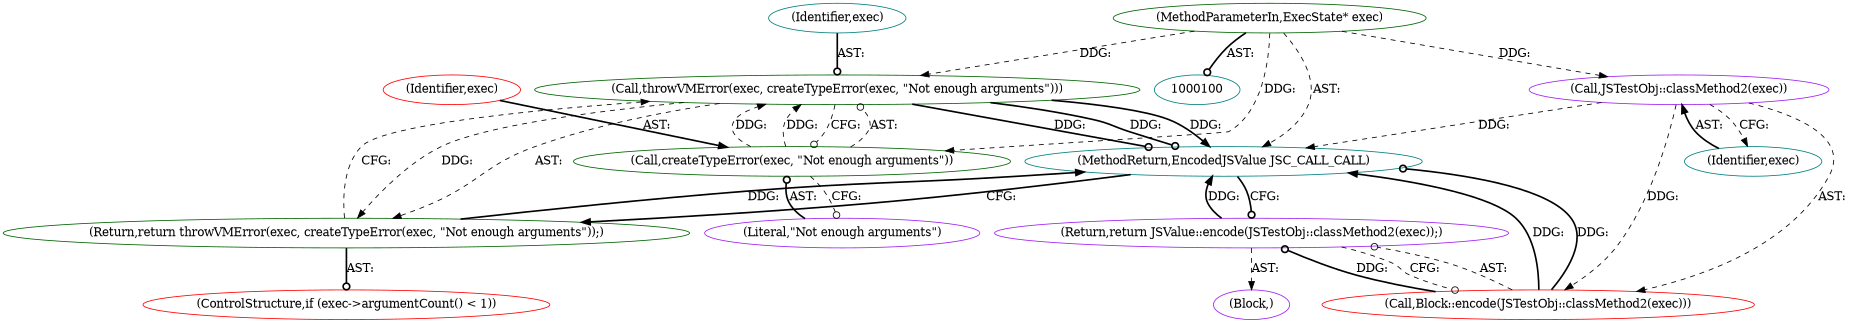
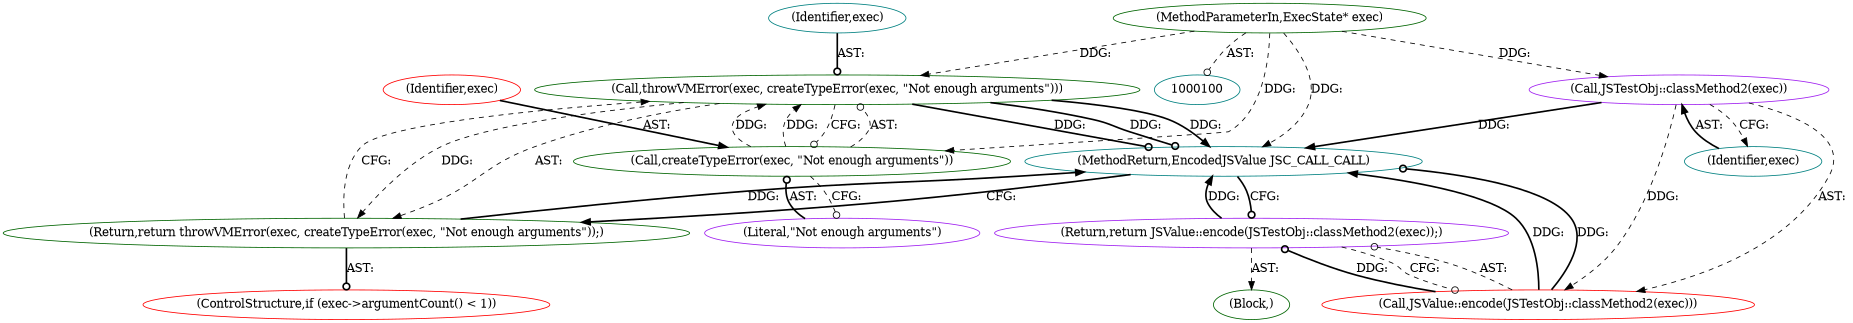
(1226, 49) -> (1226, 49)
(1329, 90) -> (1329, 90)
(1458, 125) -> (1458, 125)
(1252, 305) -> (1252, 305)
(1538, 305) -> (1538, 305)
